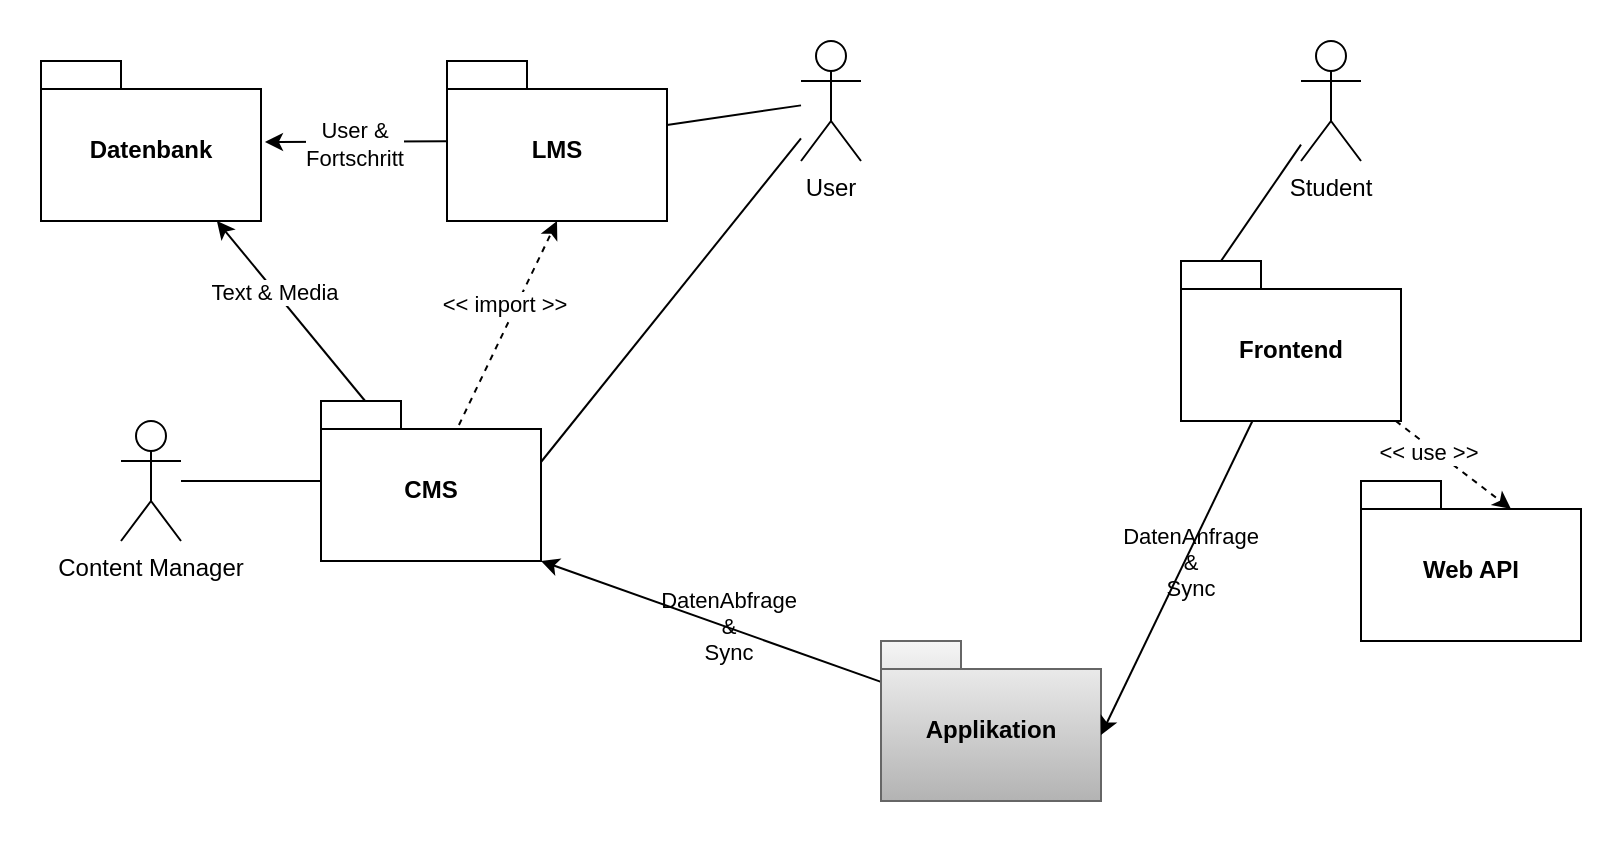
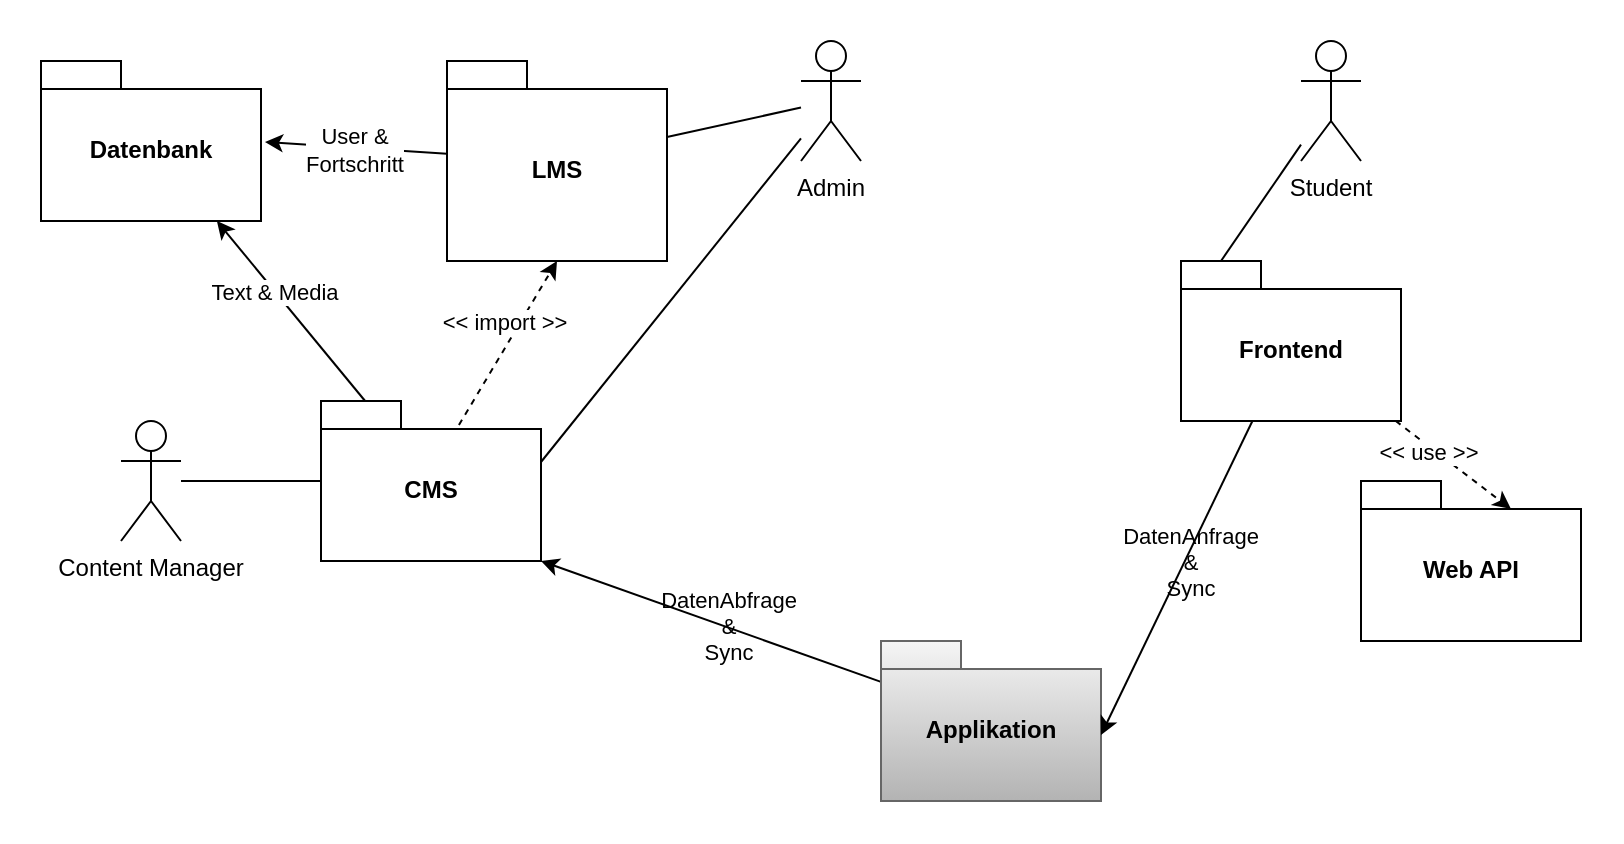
(557, 141) -> (557, 161)
(832, 189) -> (832, 189)
